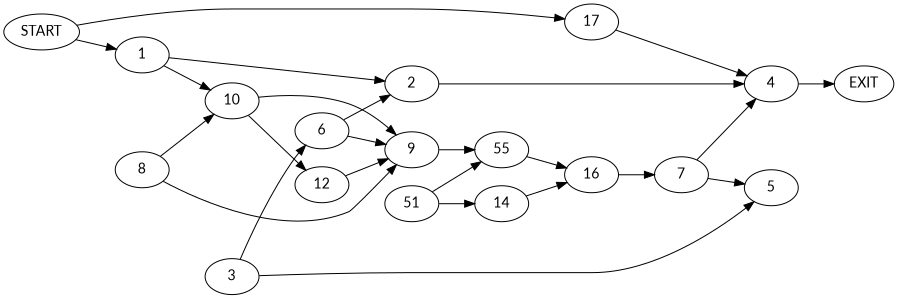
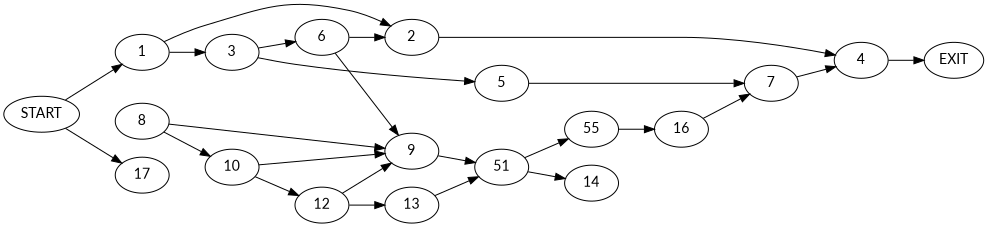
(677, 51) -> none
(183, 76) -> (182, 52)
(452, 150) -> (452, 158)
(721, 180) -> (631, 83)
(542, 191) -> none
none -> (412, 205)
